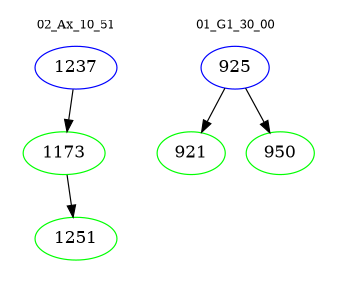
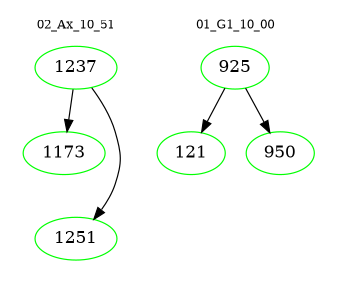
(236, 26) -> (236, 26)
(76, 68) -> (76, 68)
(235, 68) -> (235, 68)
(191, 153) -> (191, 153)
(69, 190) -> (119, 148)
